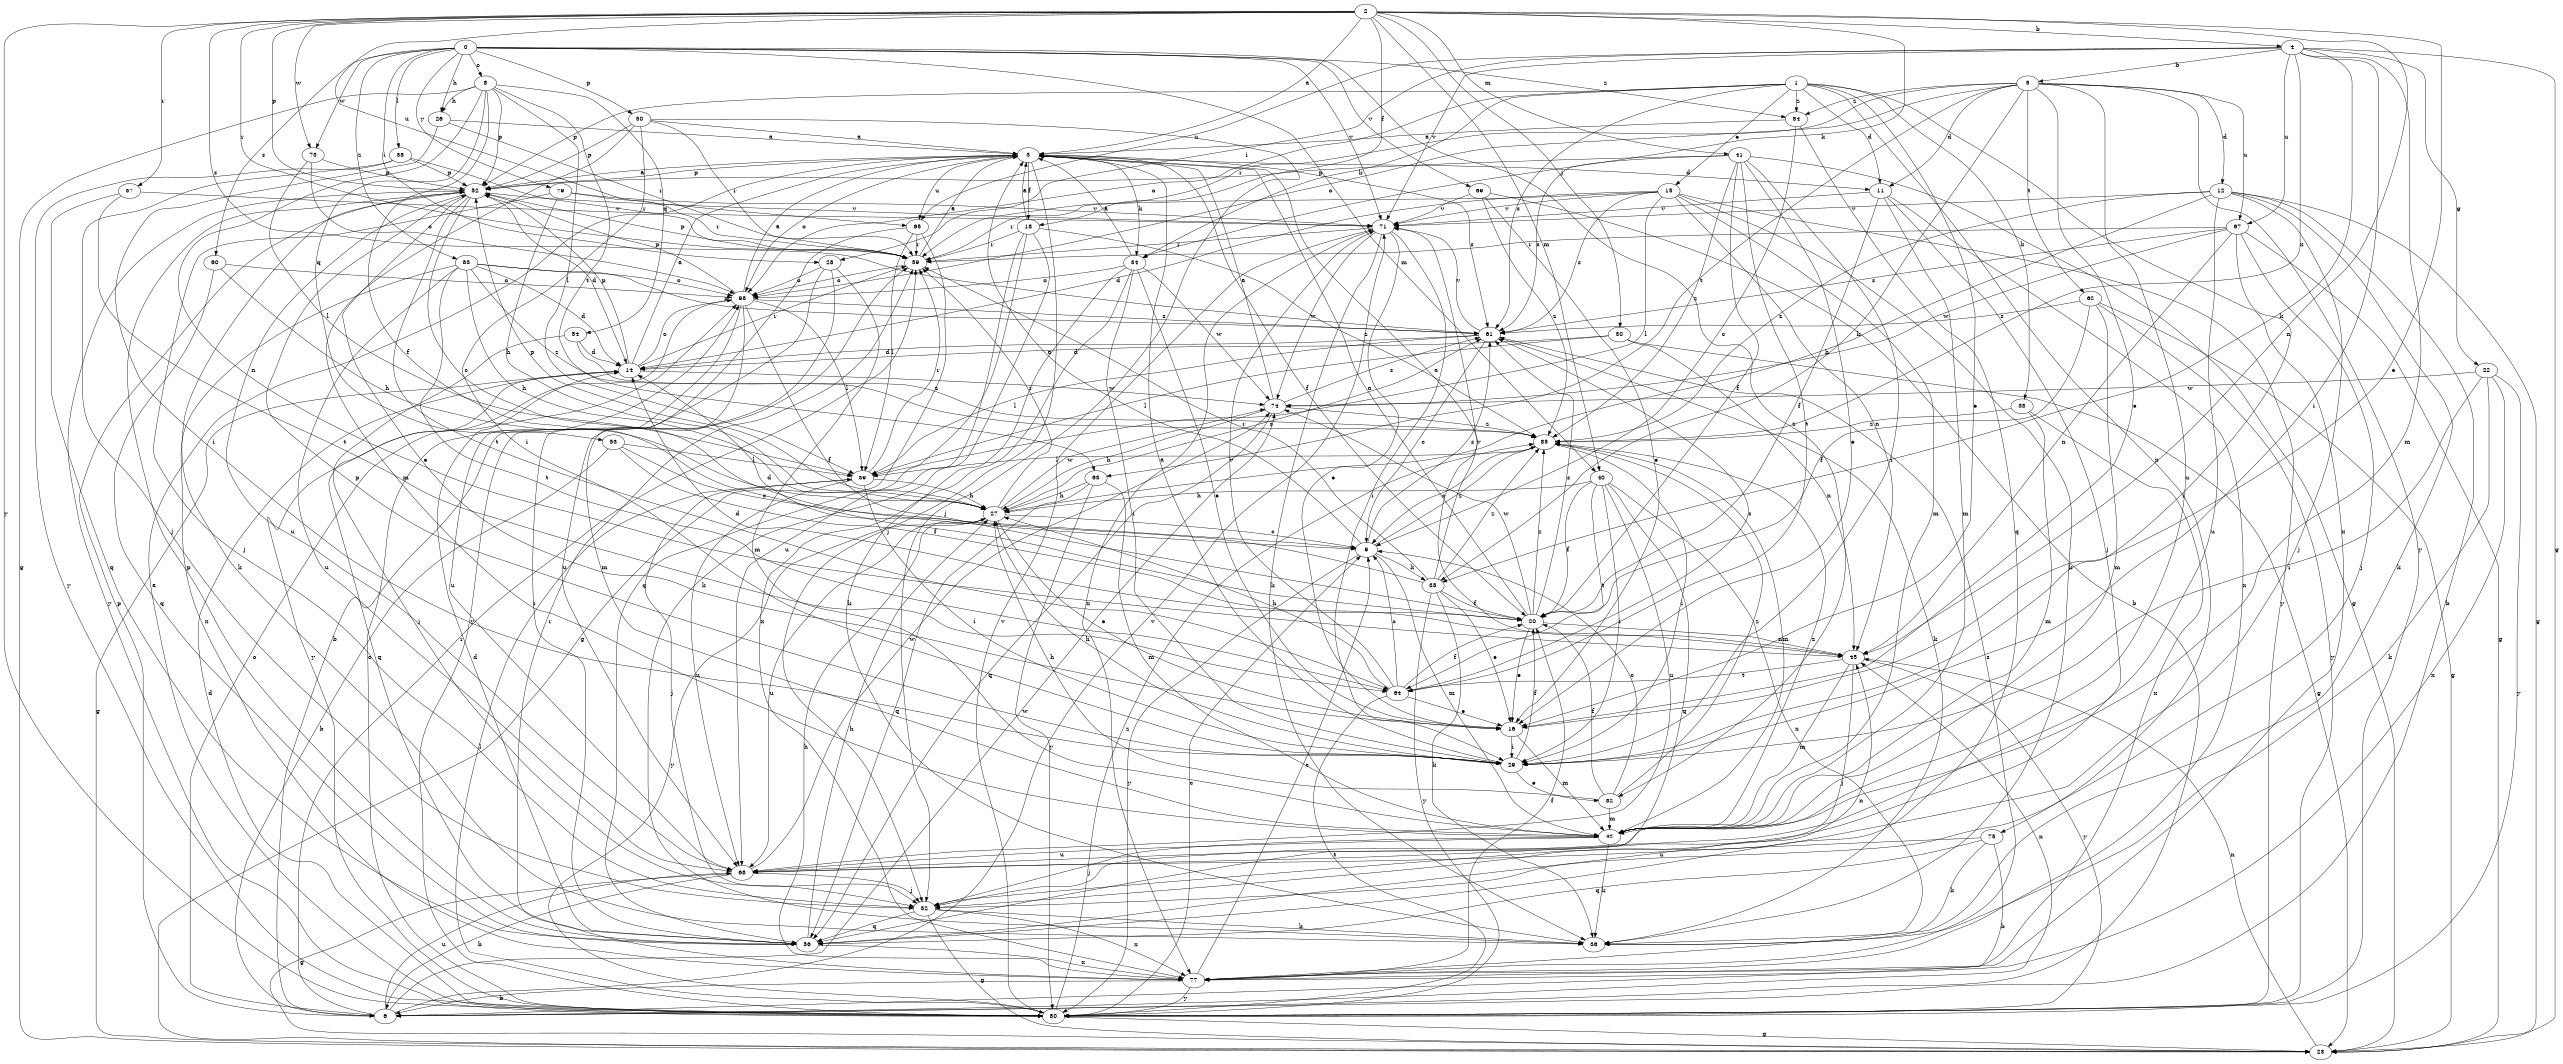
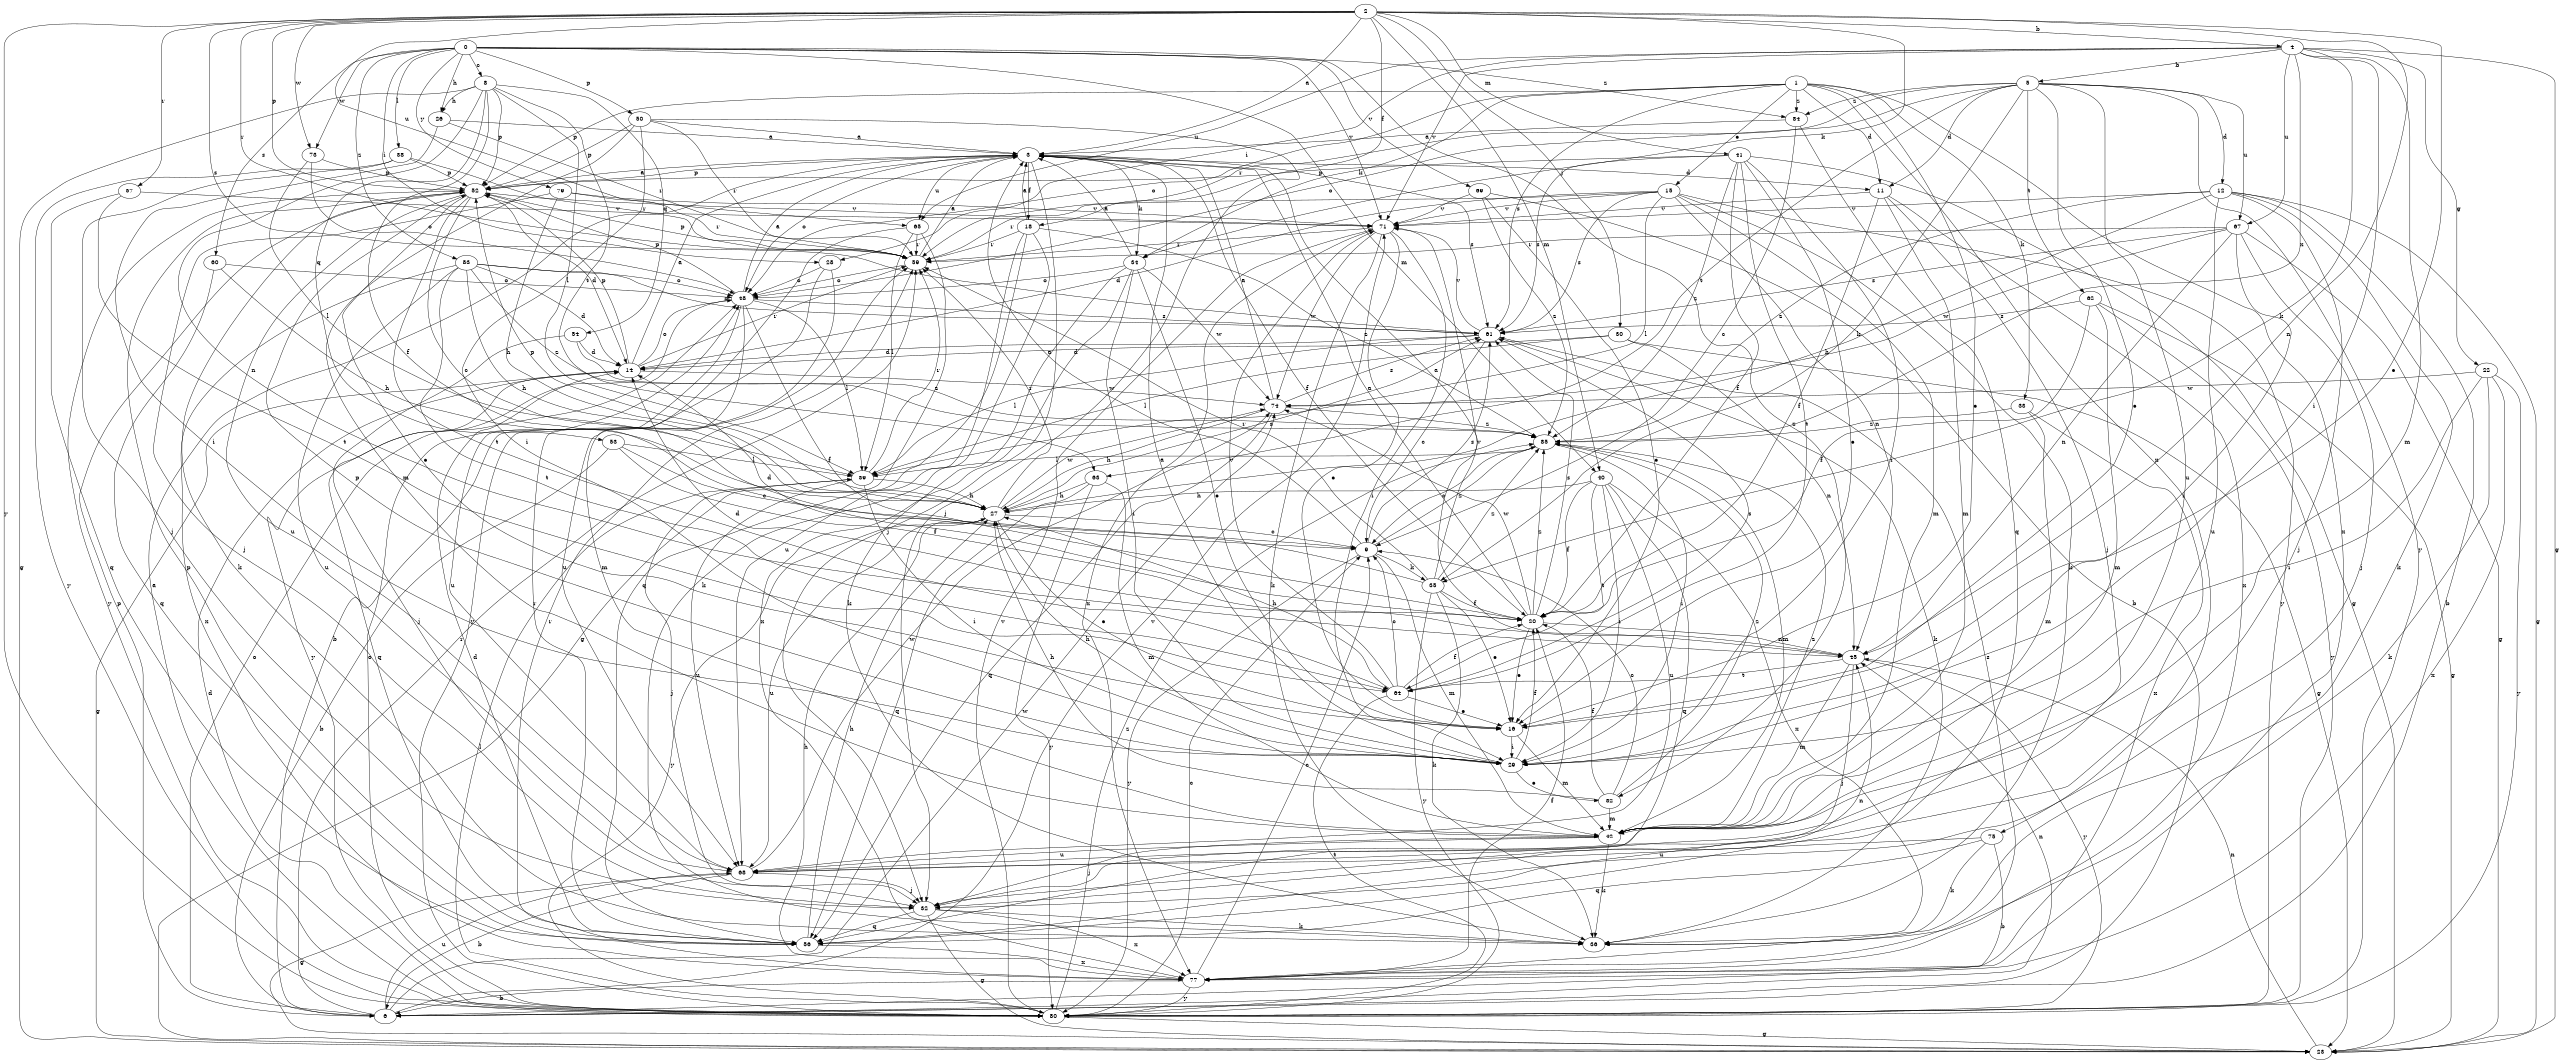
(742, 299) -> (742, 299)
(990, 704) -> none
